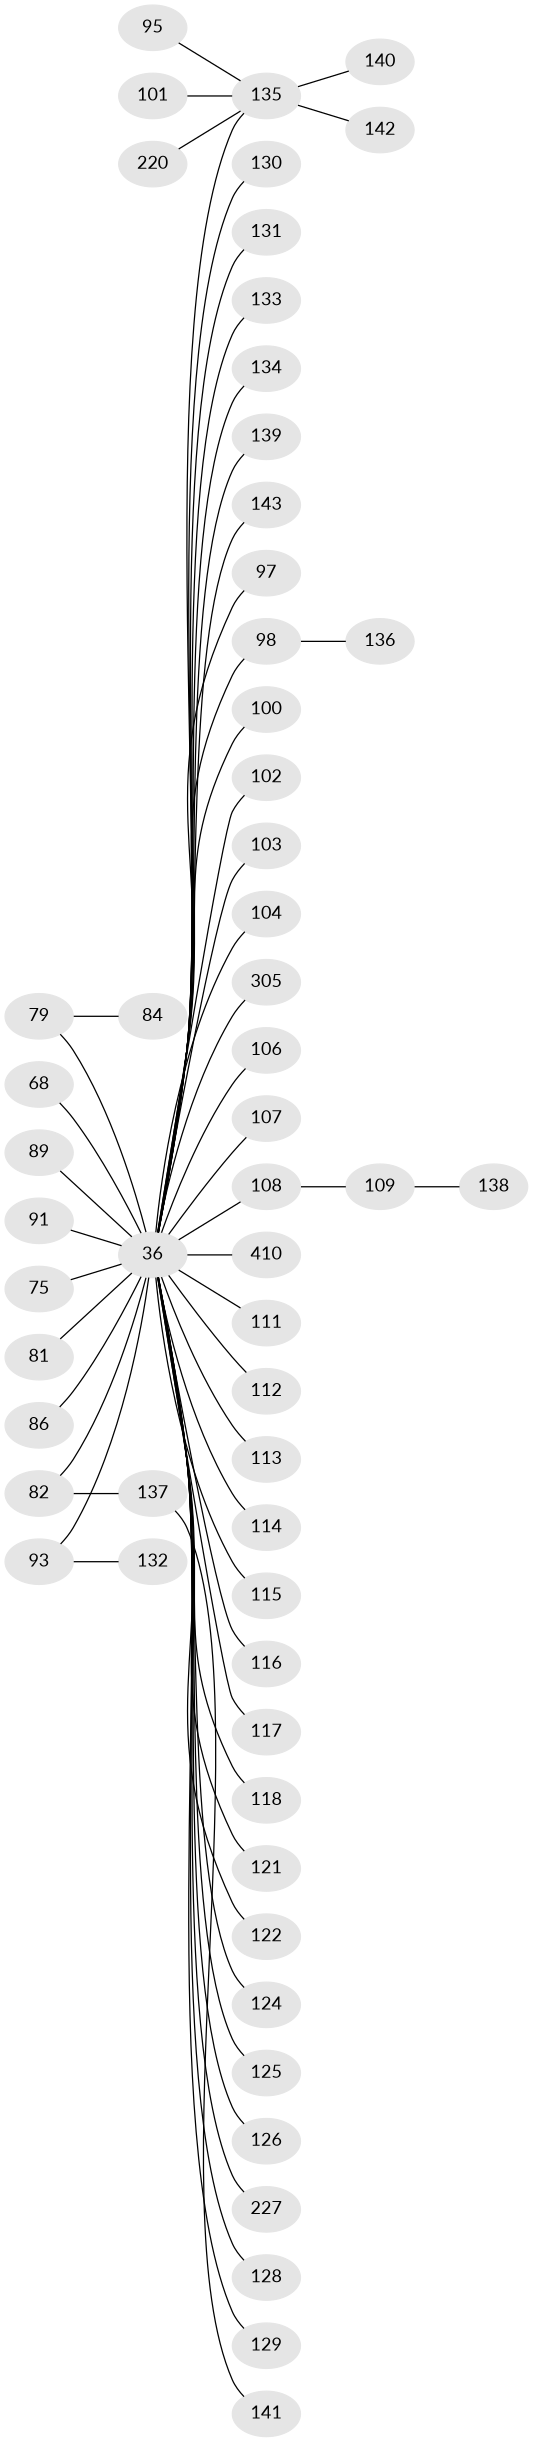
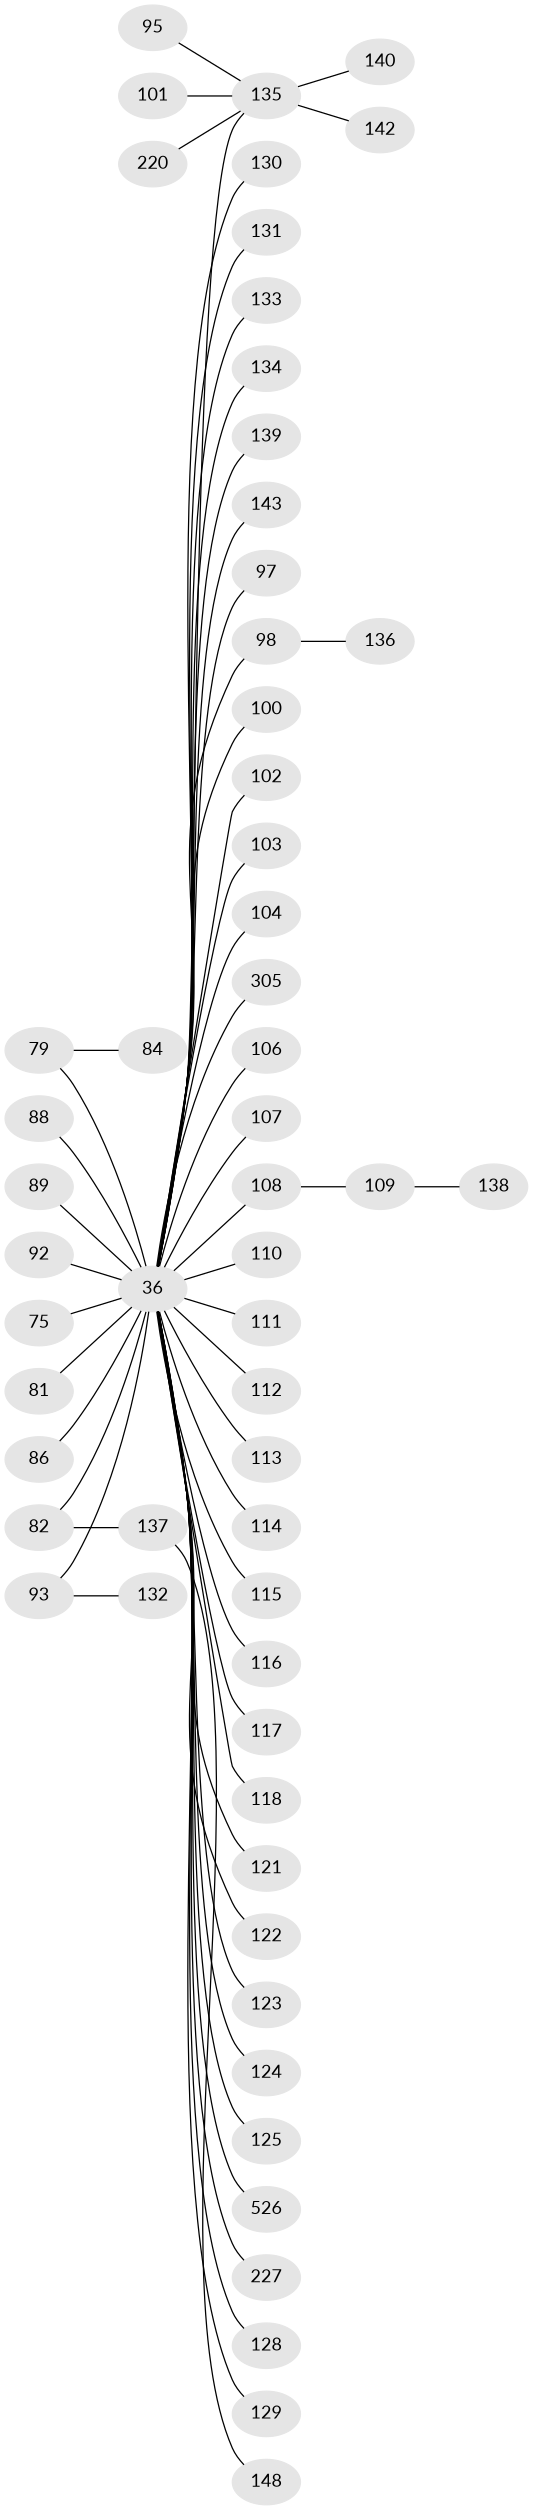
(39, 1084) -> (39, 1119)
(39, 1221) -> (39, 1255)
(266, 1255) -> (266, 1255)
none -> (266, 2005)
(266, 2141) -> (266, 2209)
(266, 2414) -> (266, 2482)
